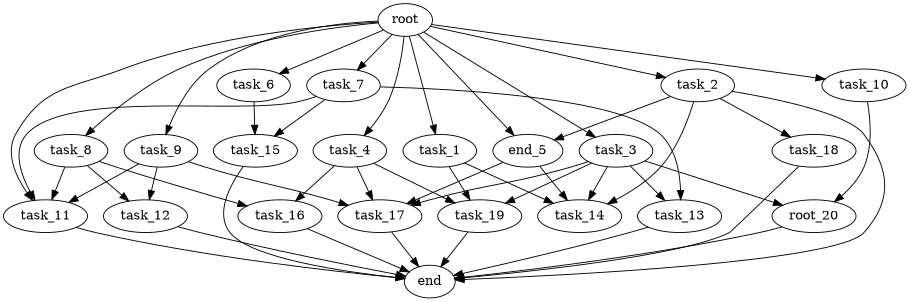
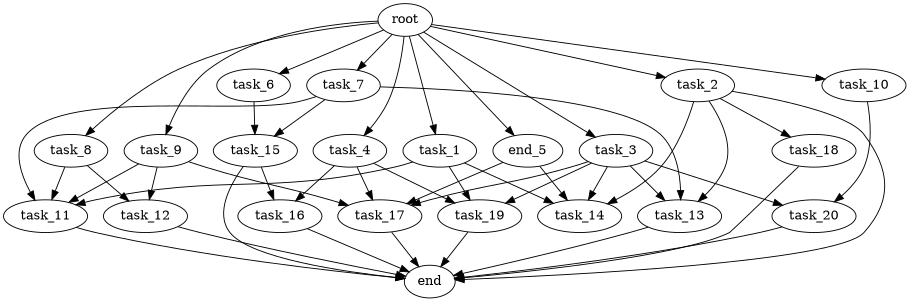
(155, 58) -> (241, 184)
(611, 119) -> (728, 149)
(168, 183) -> (265, 177)
(814, 216) -> (814, 216)
